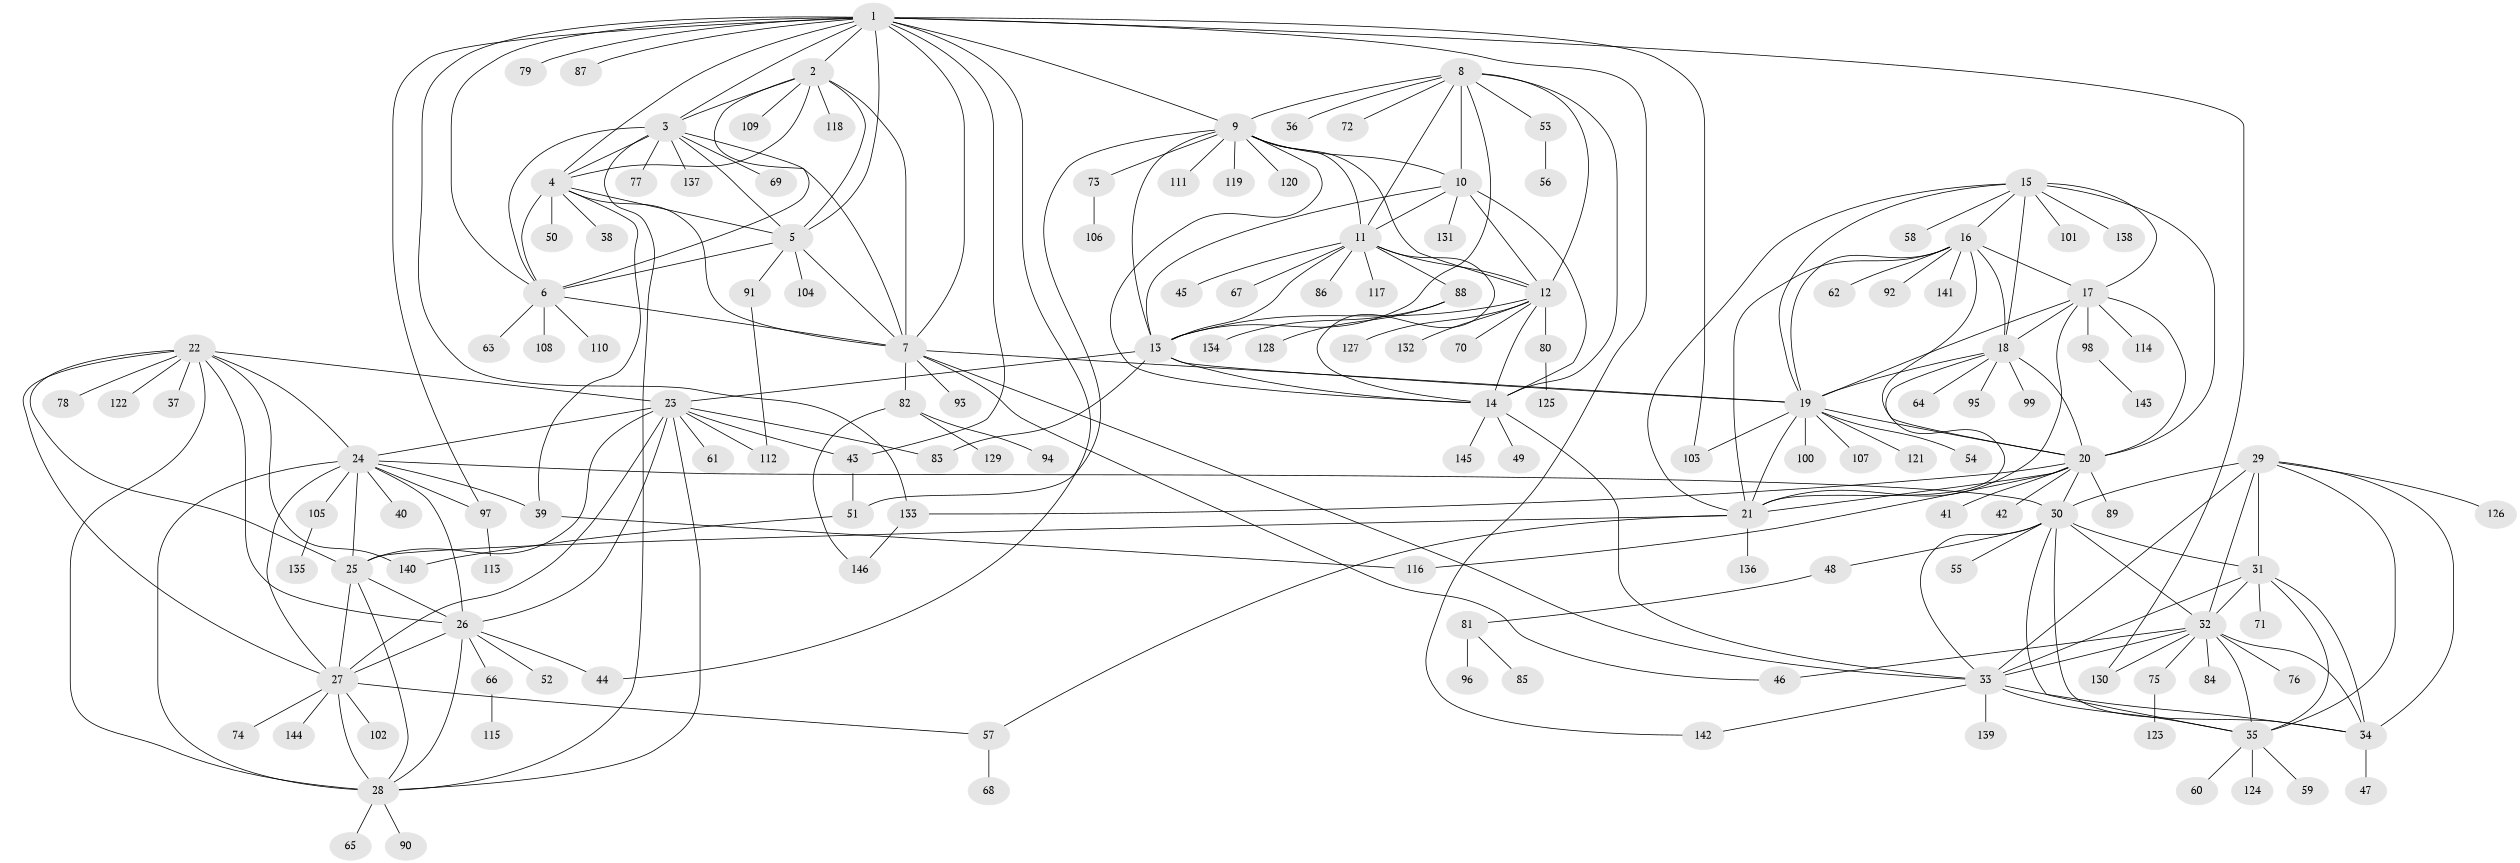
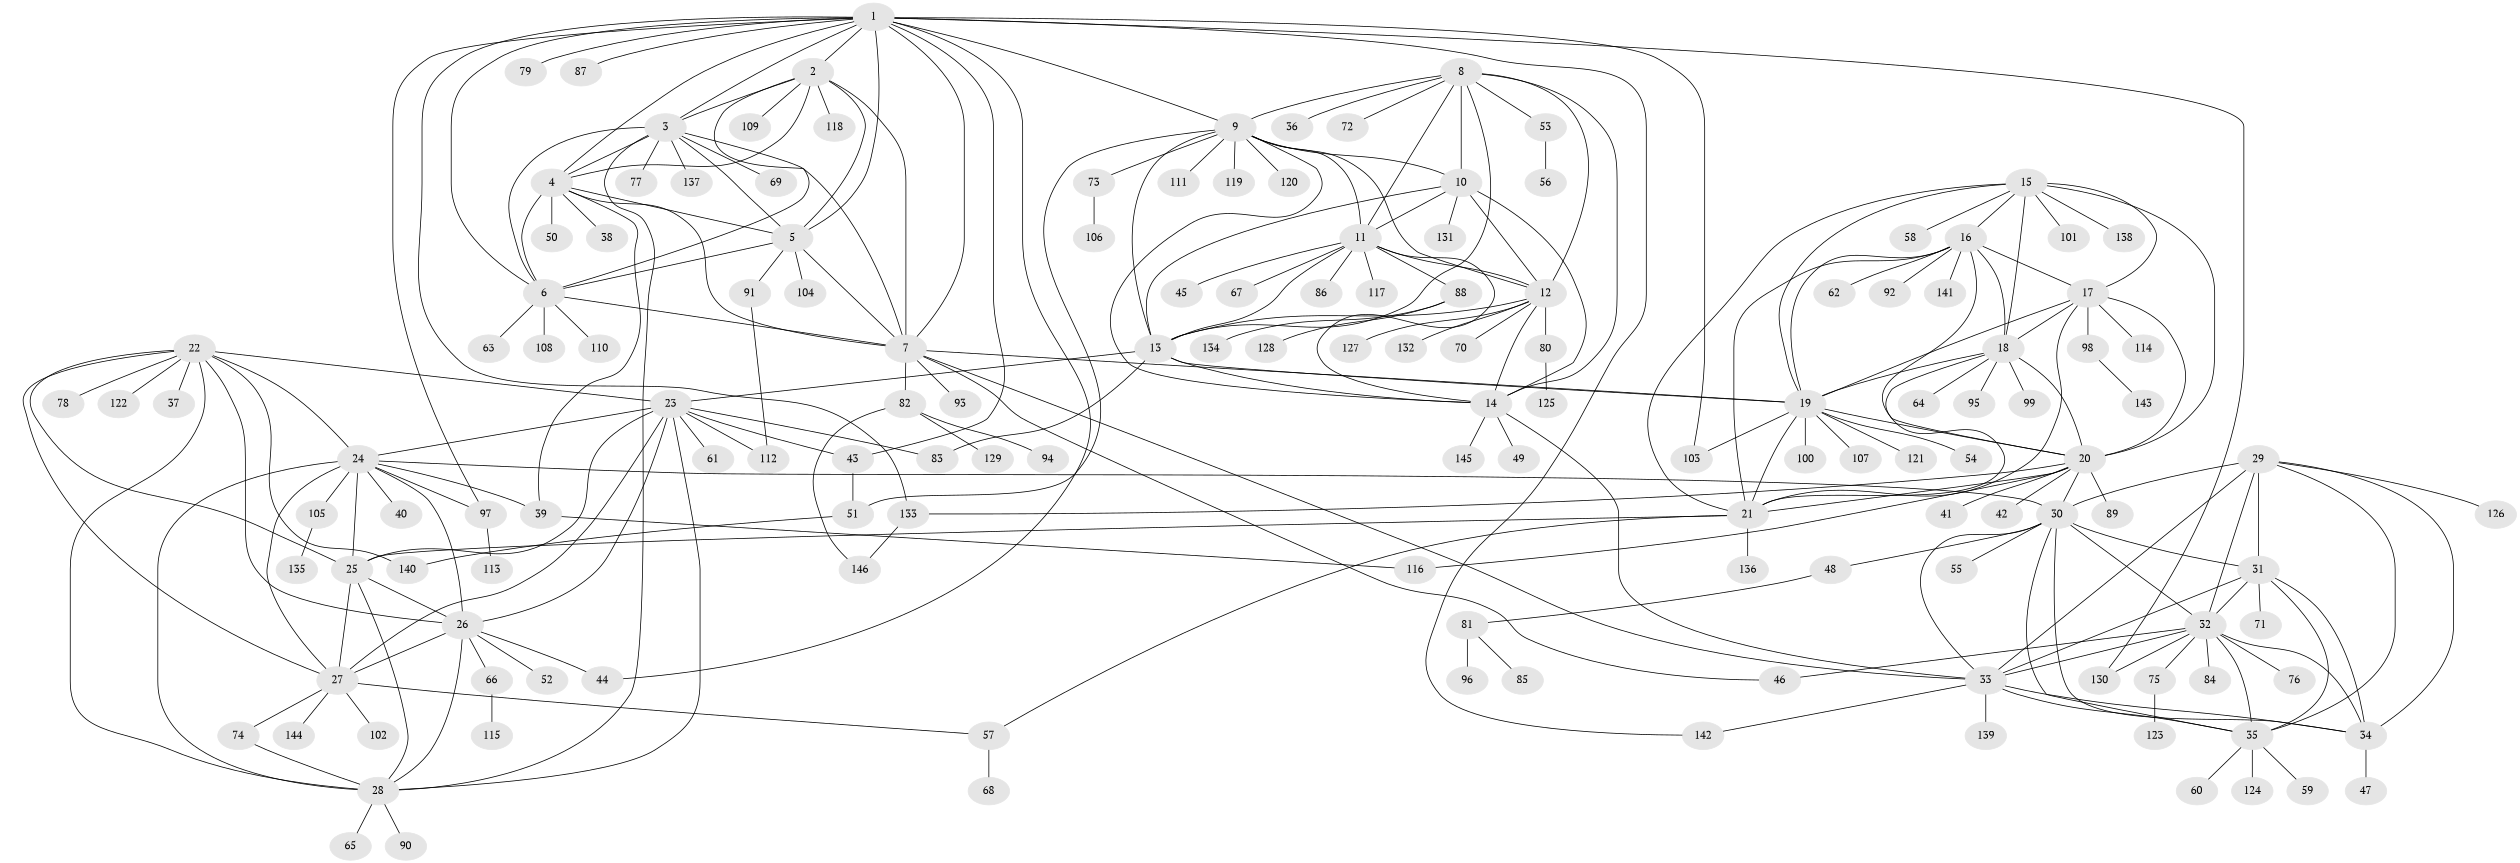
(347, 739) -> (307, 766)
